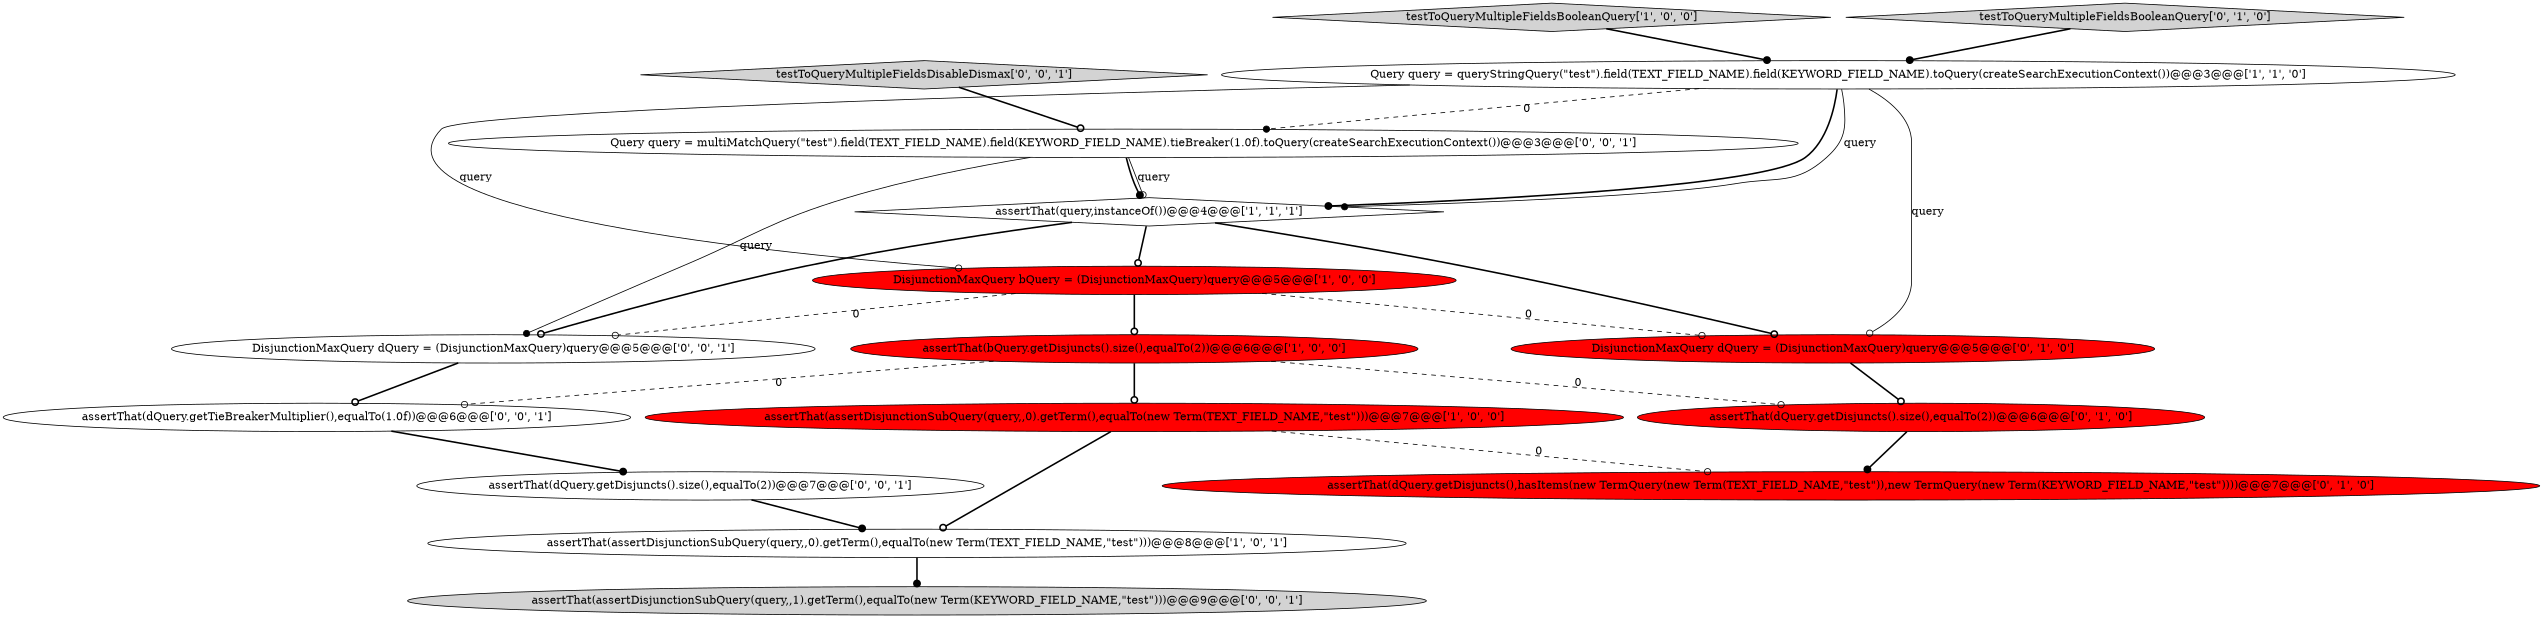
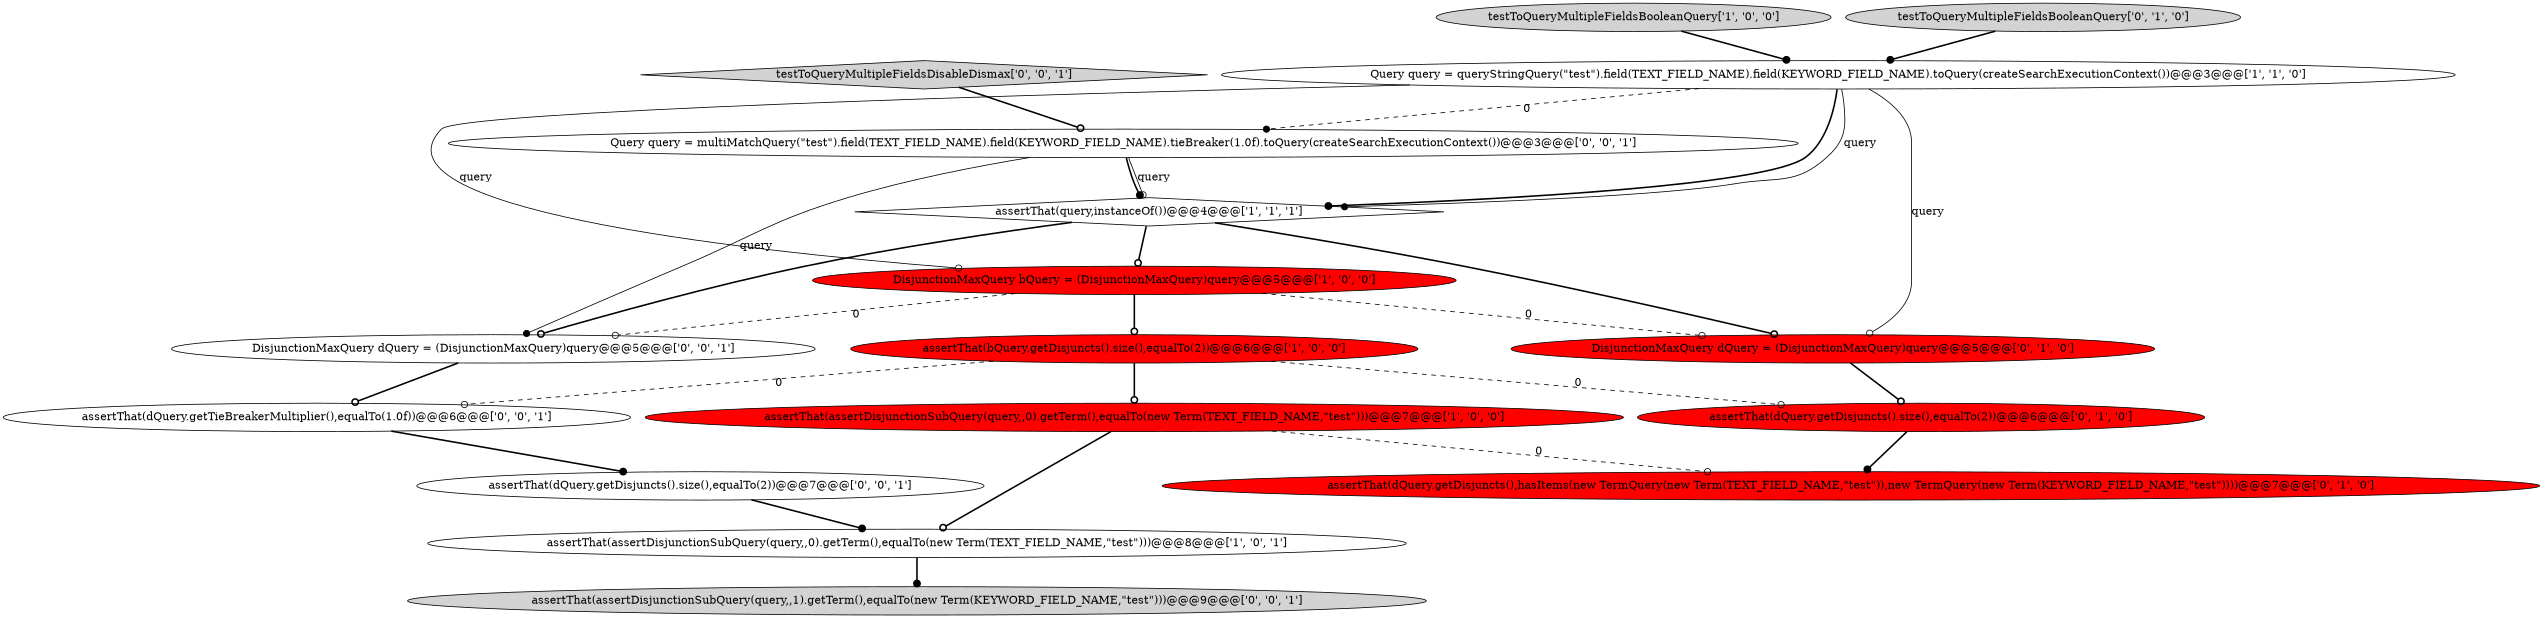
(1552, 17) -> (1634, 17)
(2125, 17) -> (2043, 17)
